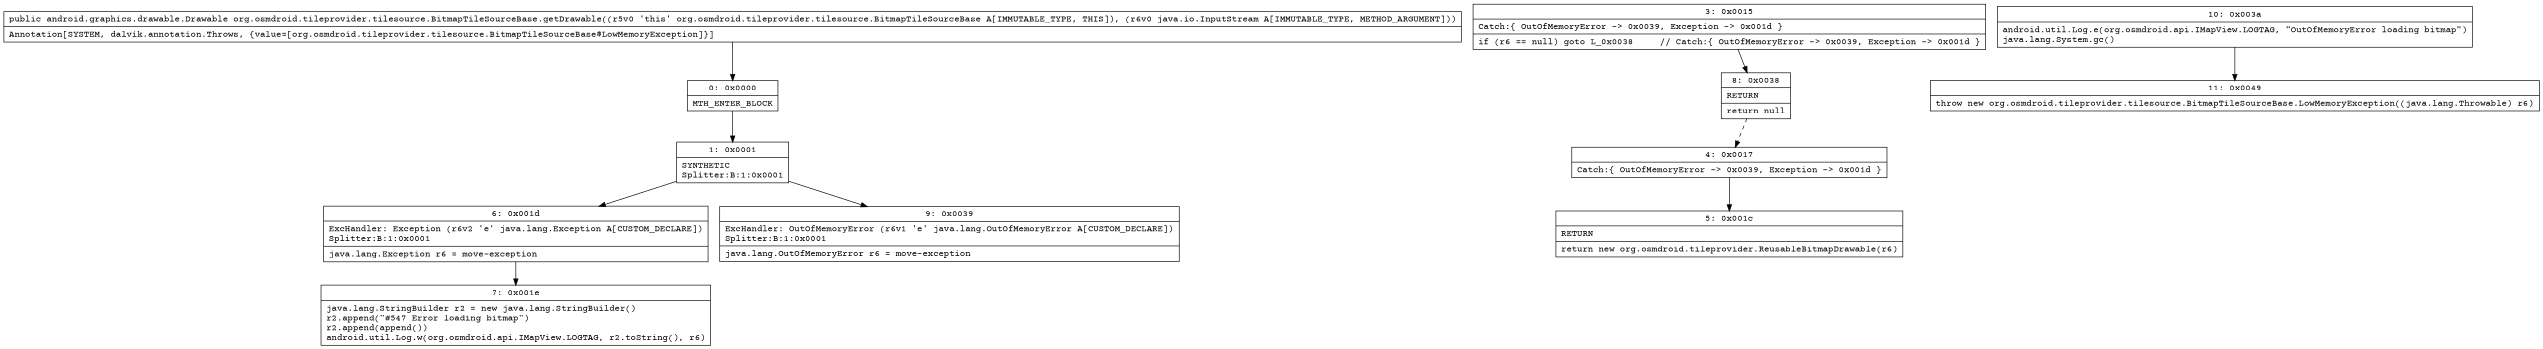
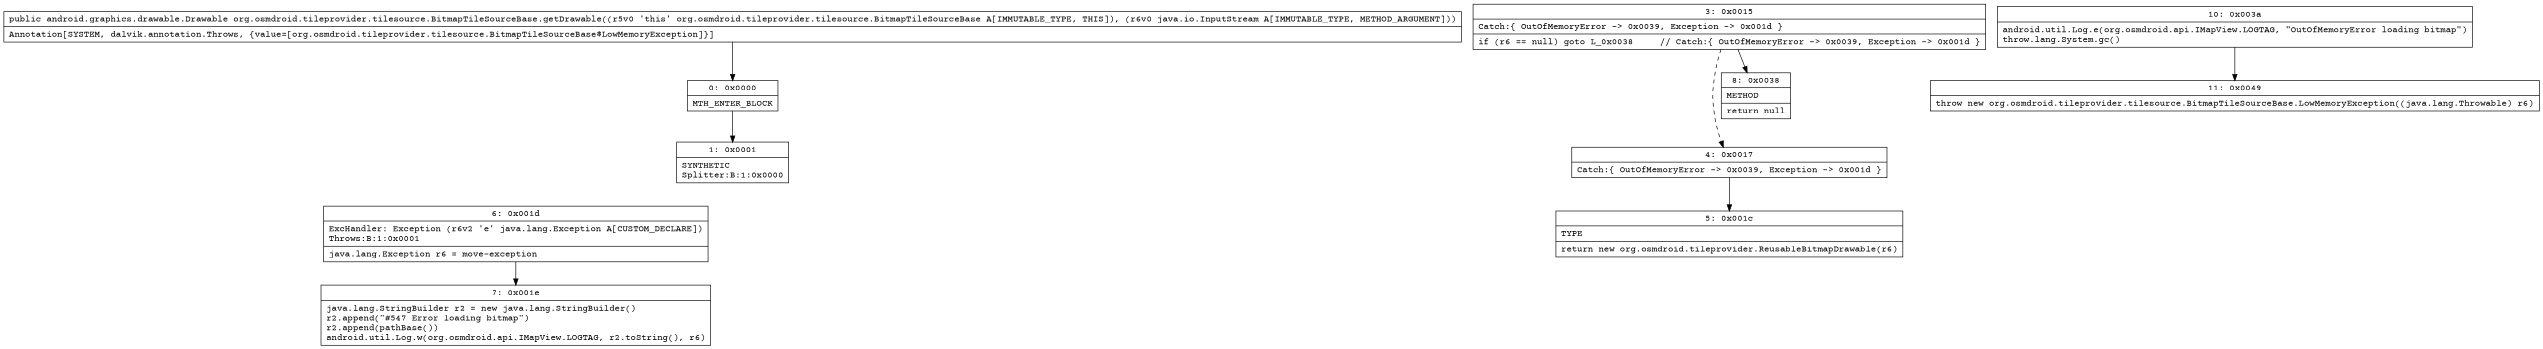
(2059, 39) -> (2061, 39)
(1743, 95) -> (1743, 95)
(1742, 130) -> (1713, 95)
(733, 175) -> (733, 175)
(641, 193) -> none
(1577, 233) -> (1572, 233)
(949, 234) -> none
(380, 238) -> (374, 238)
(377, 327) -> (383, 327)
